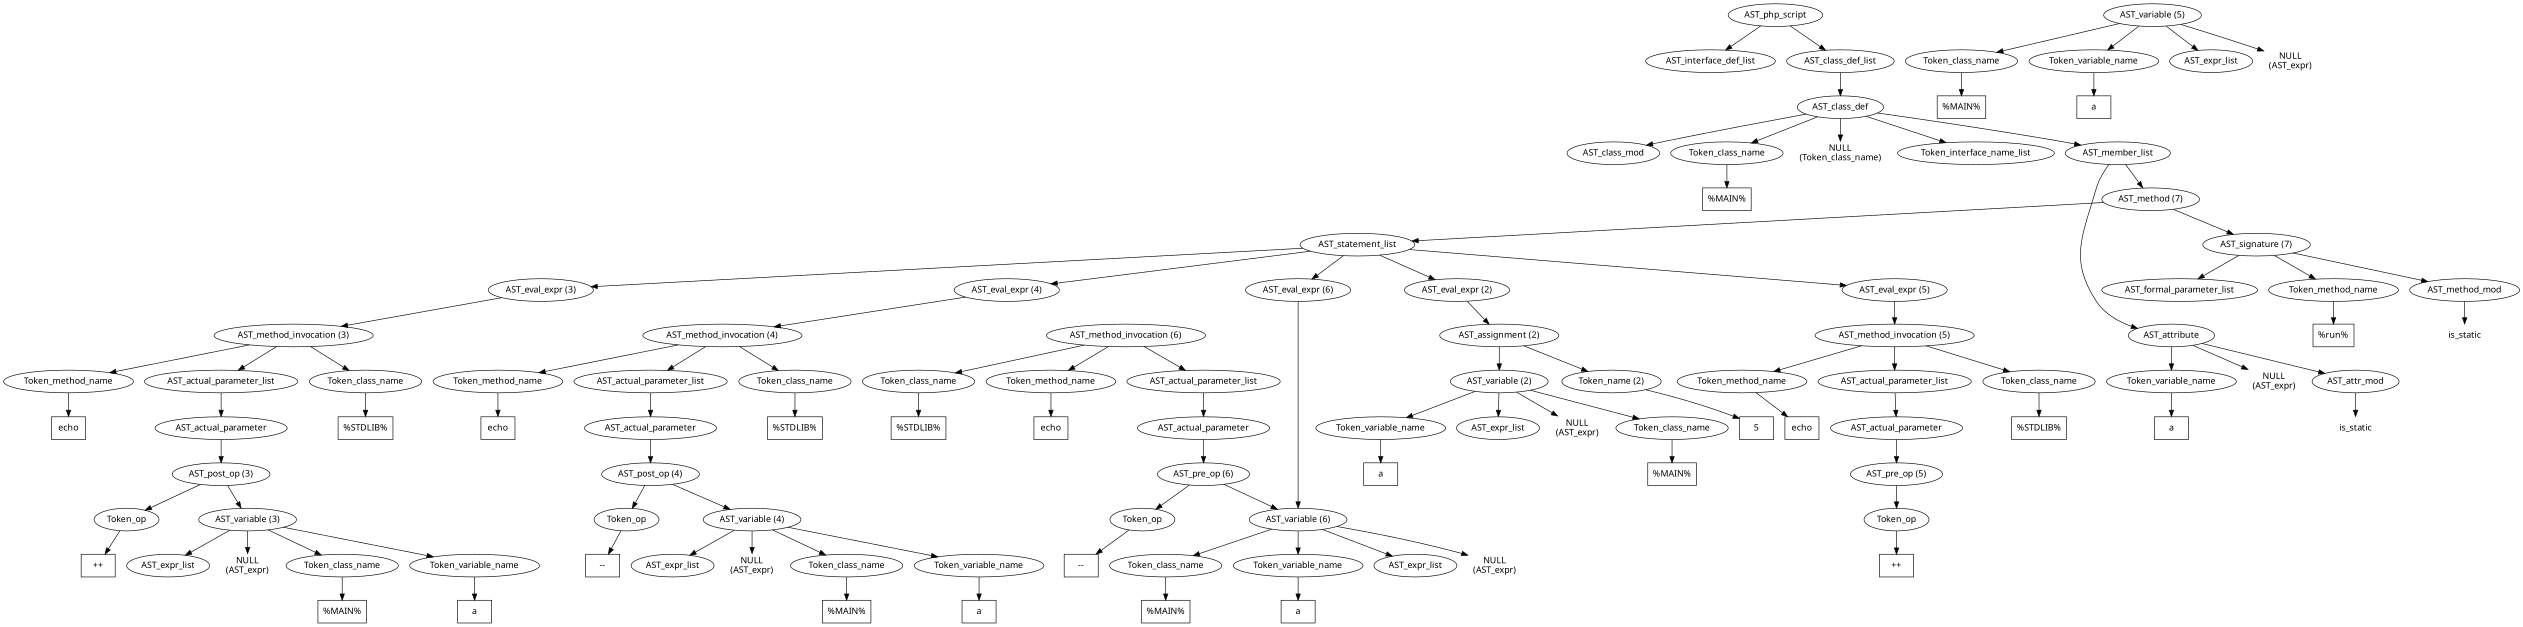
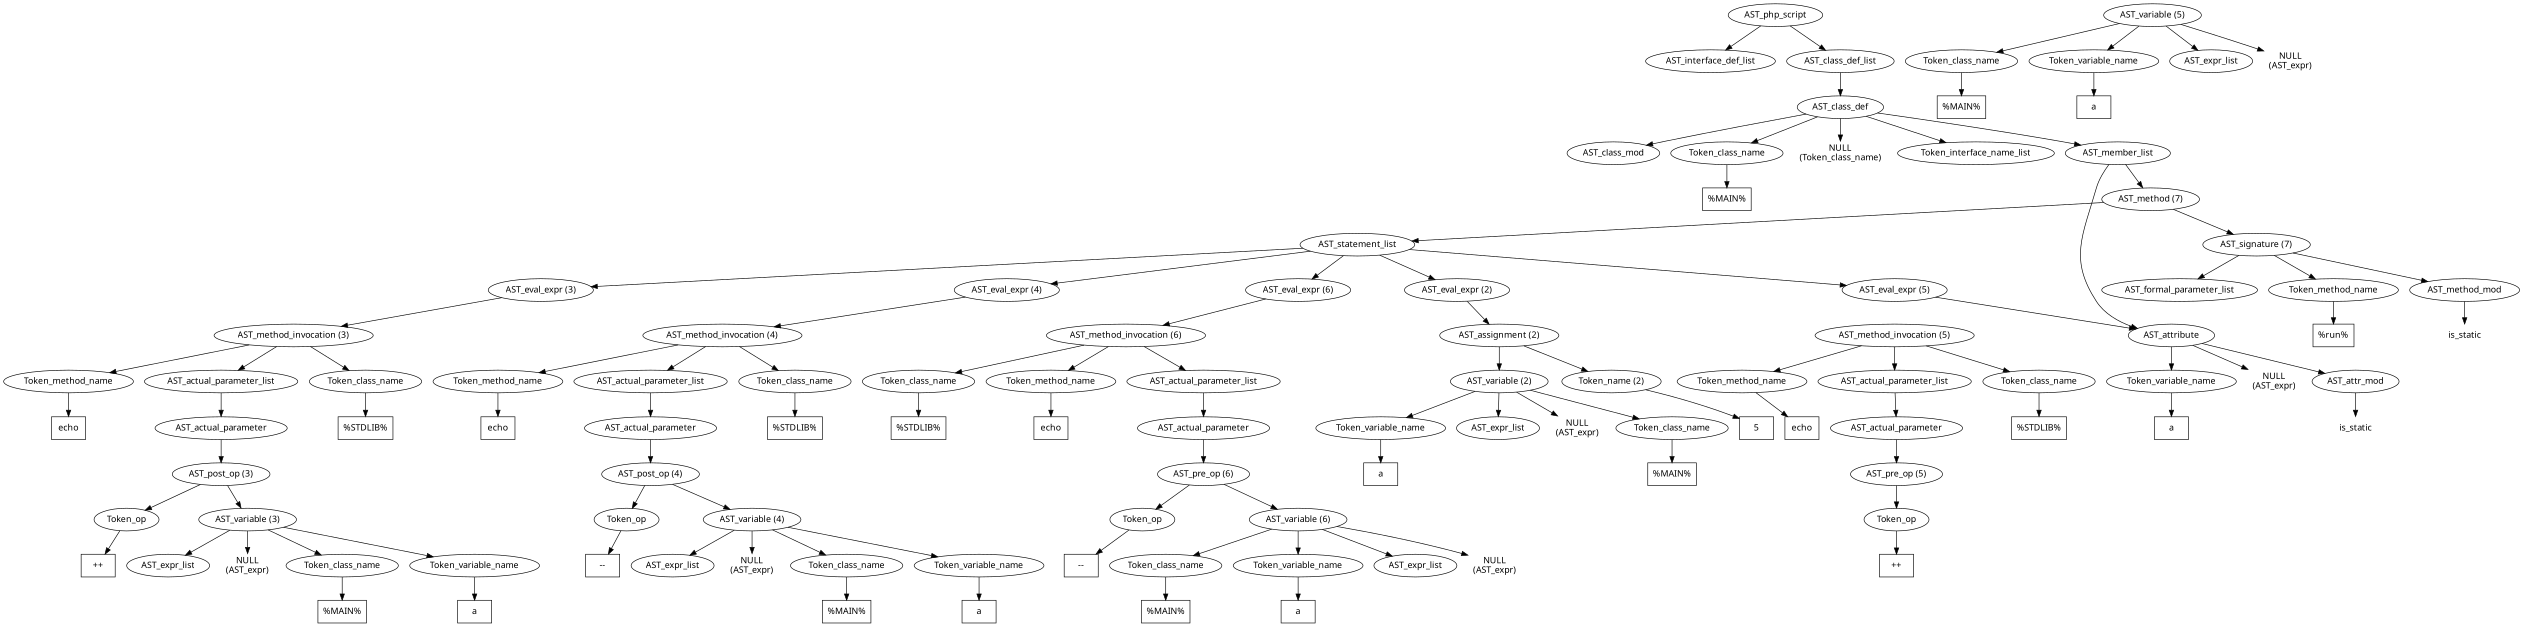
(1895, 310) -> (2032, 313)
(1298, 402) -> (1217, 311)
